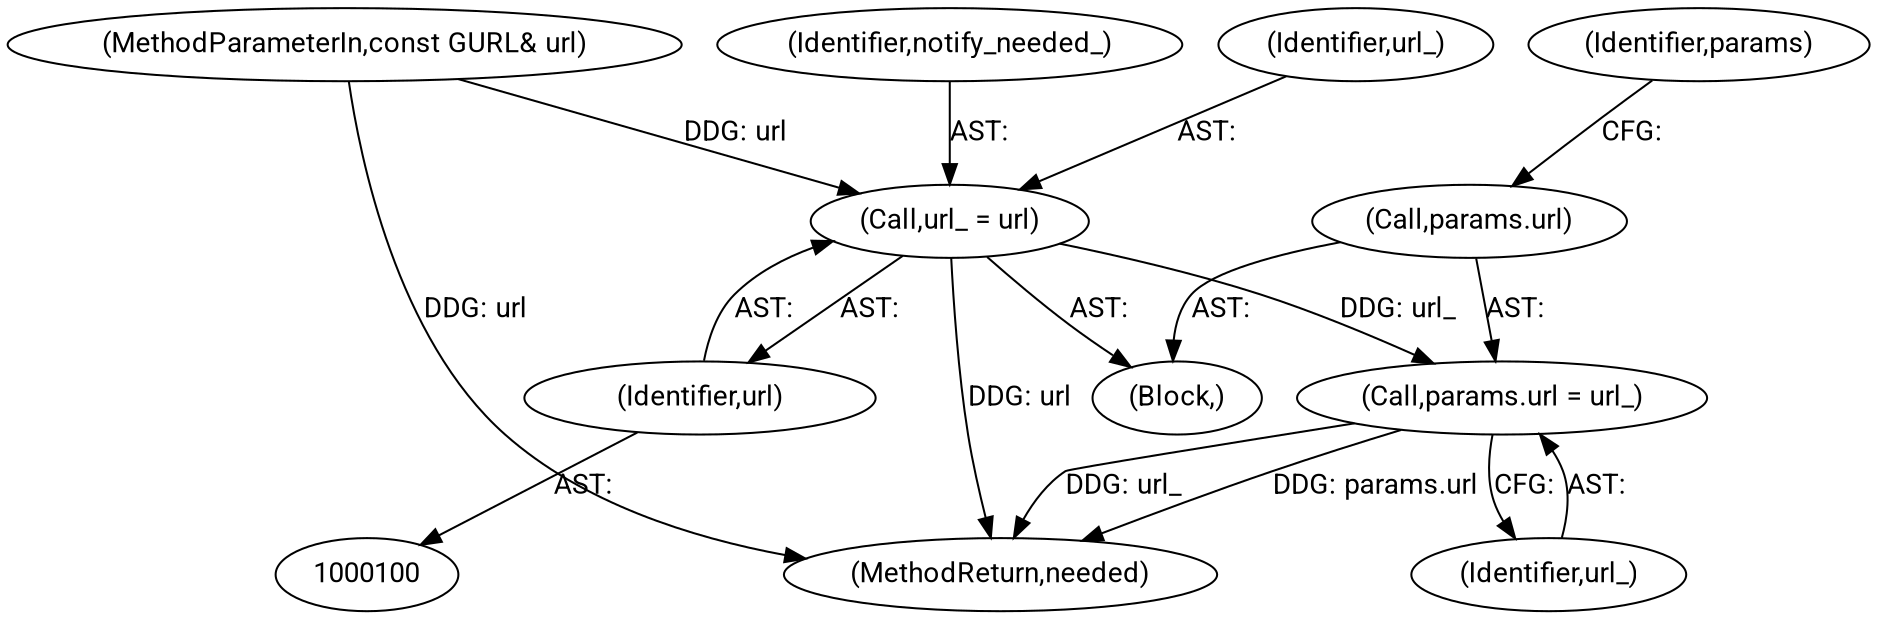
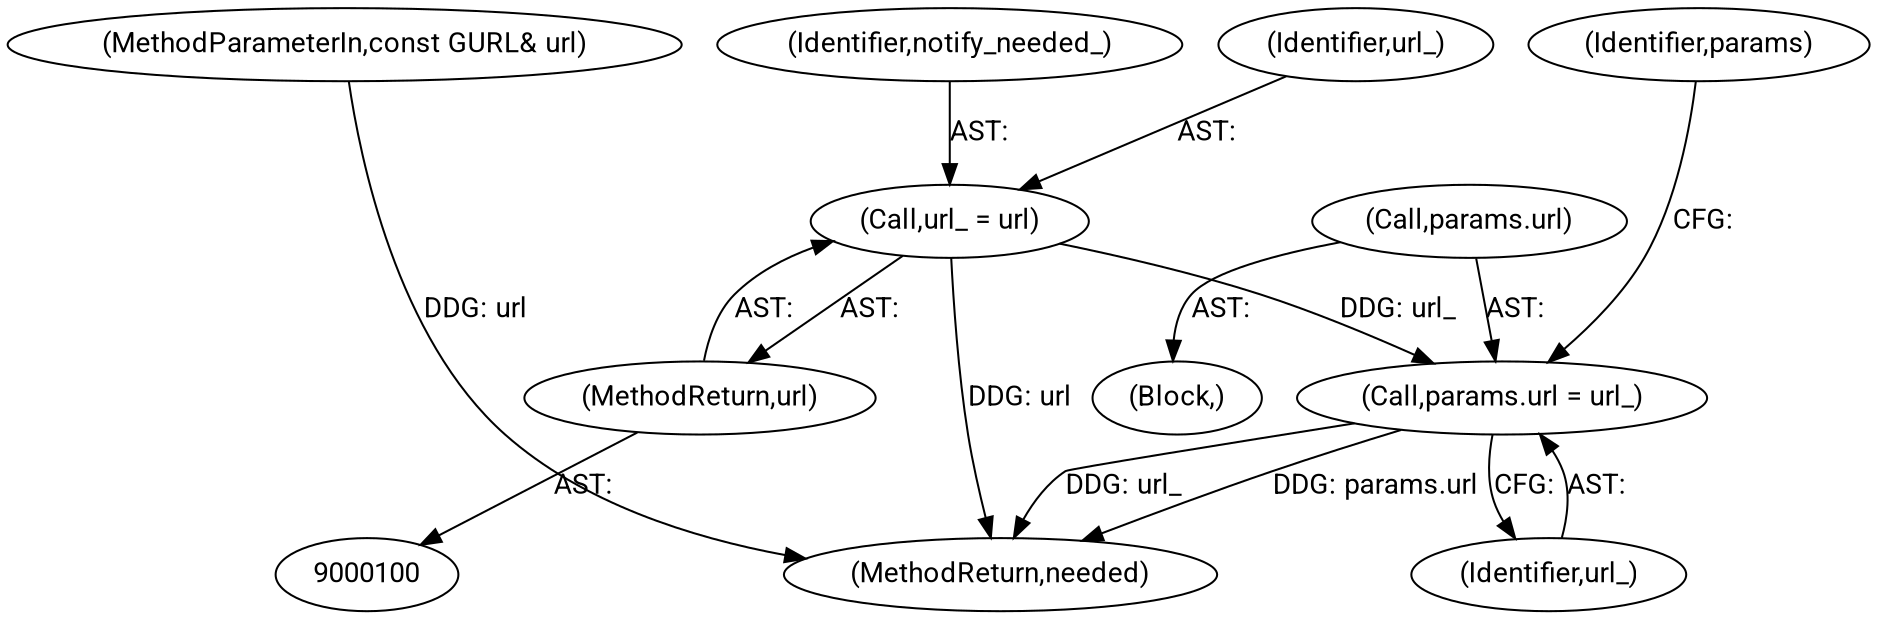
(1590, 126) -> (1658, 230)
(649, 133) -> none
(1048, 308) -> none
(700, 398) -> (700, 398)
(367, 575) -> (367, 575)
